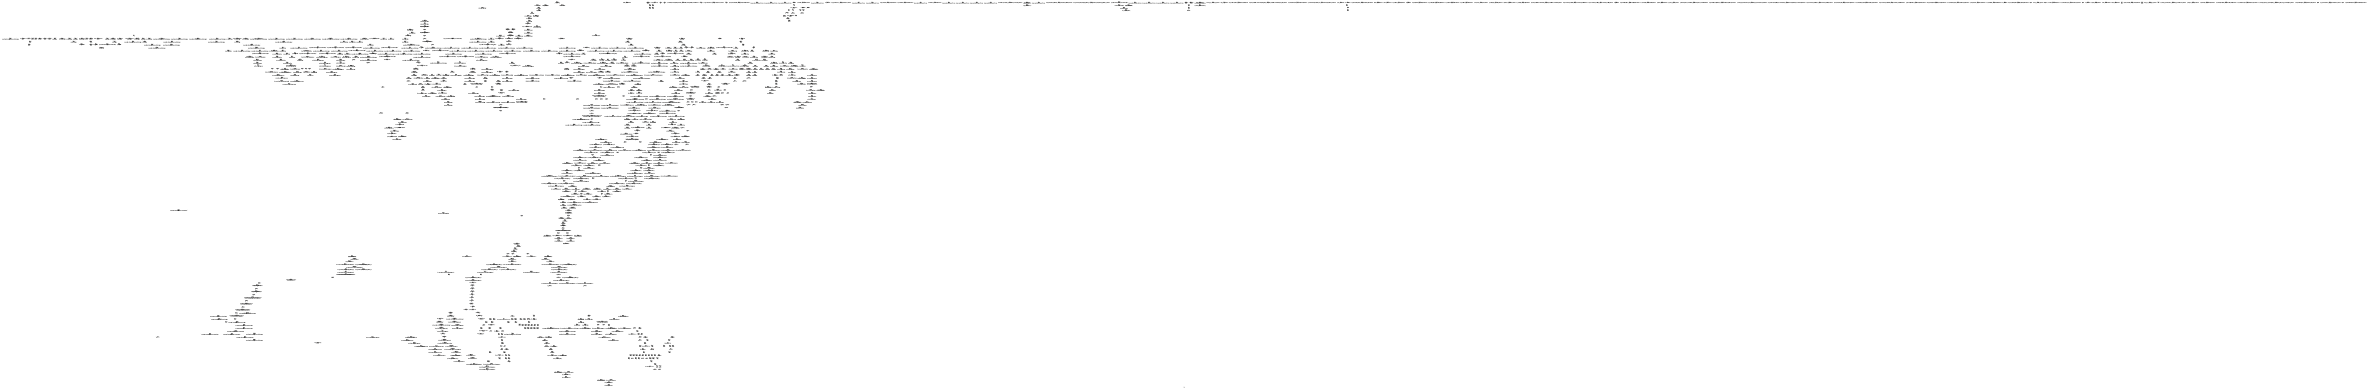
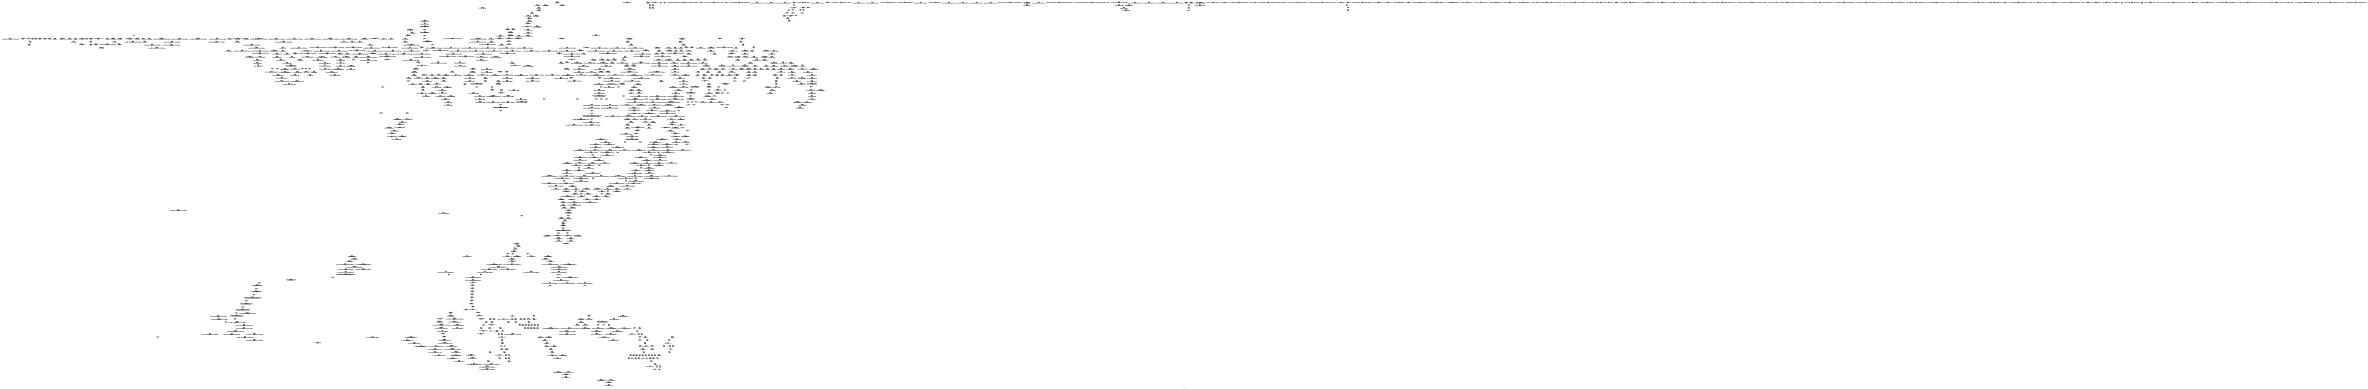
none -> (808, 72)
